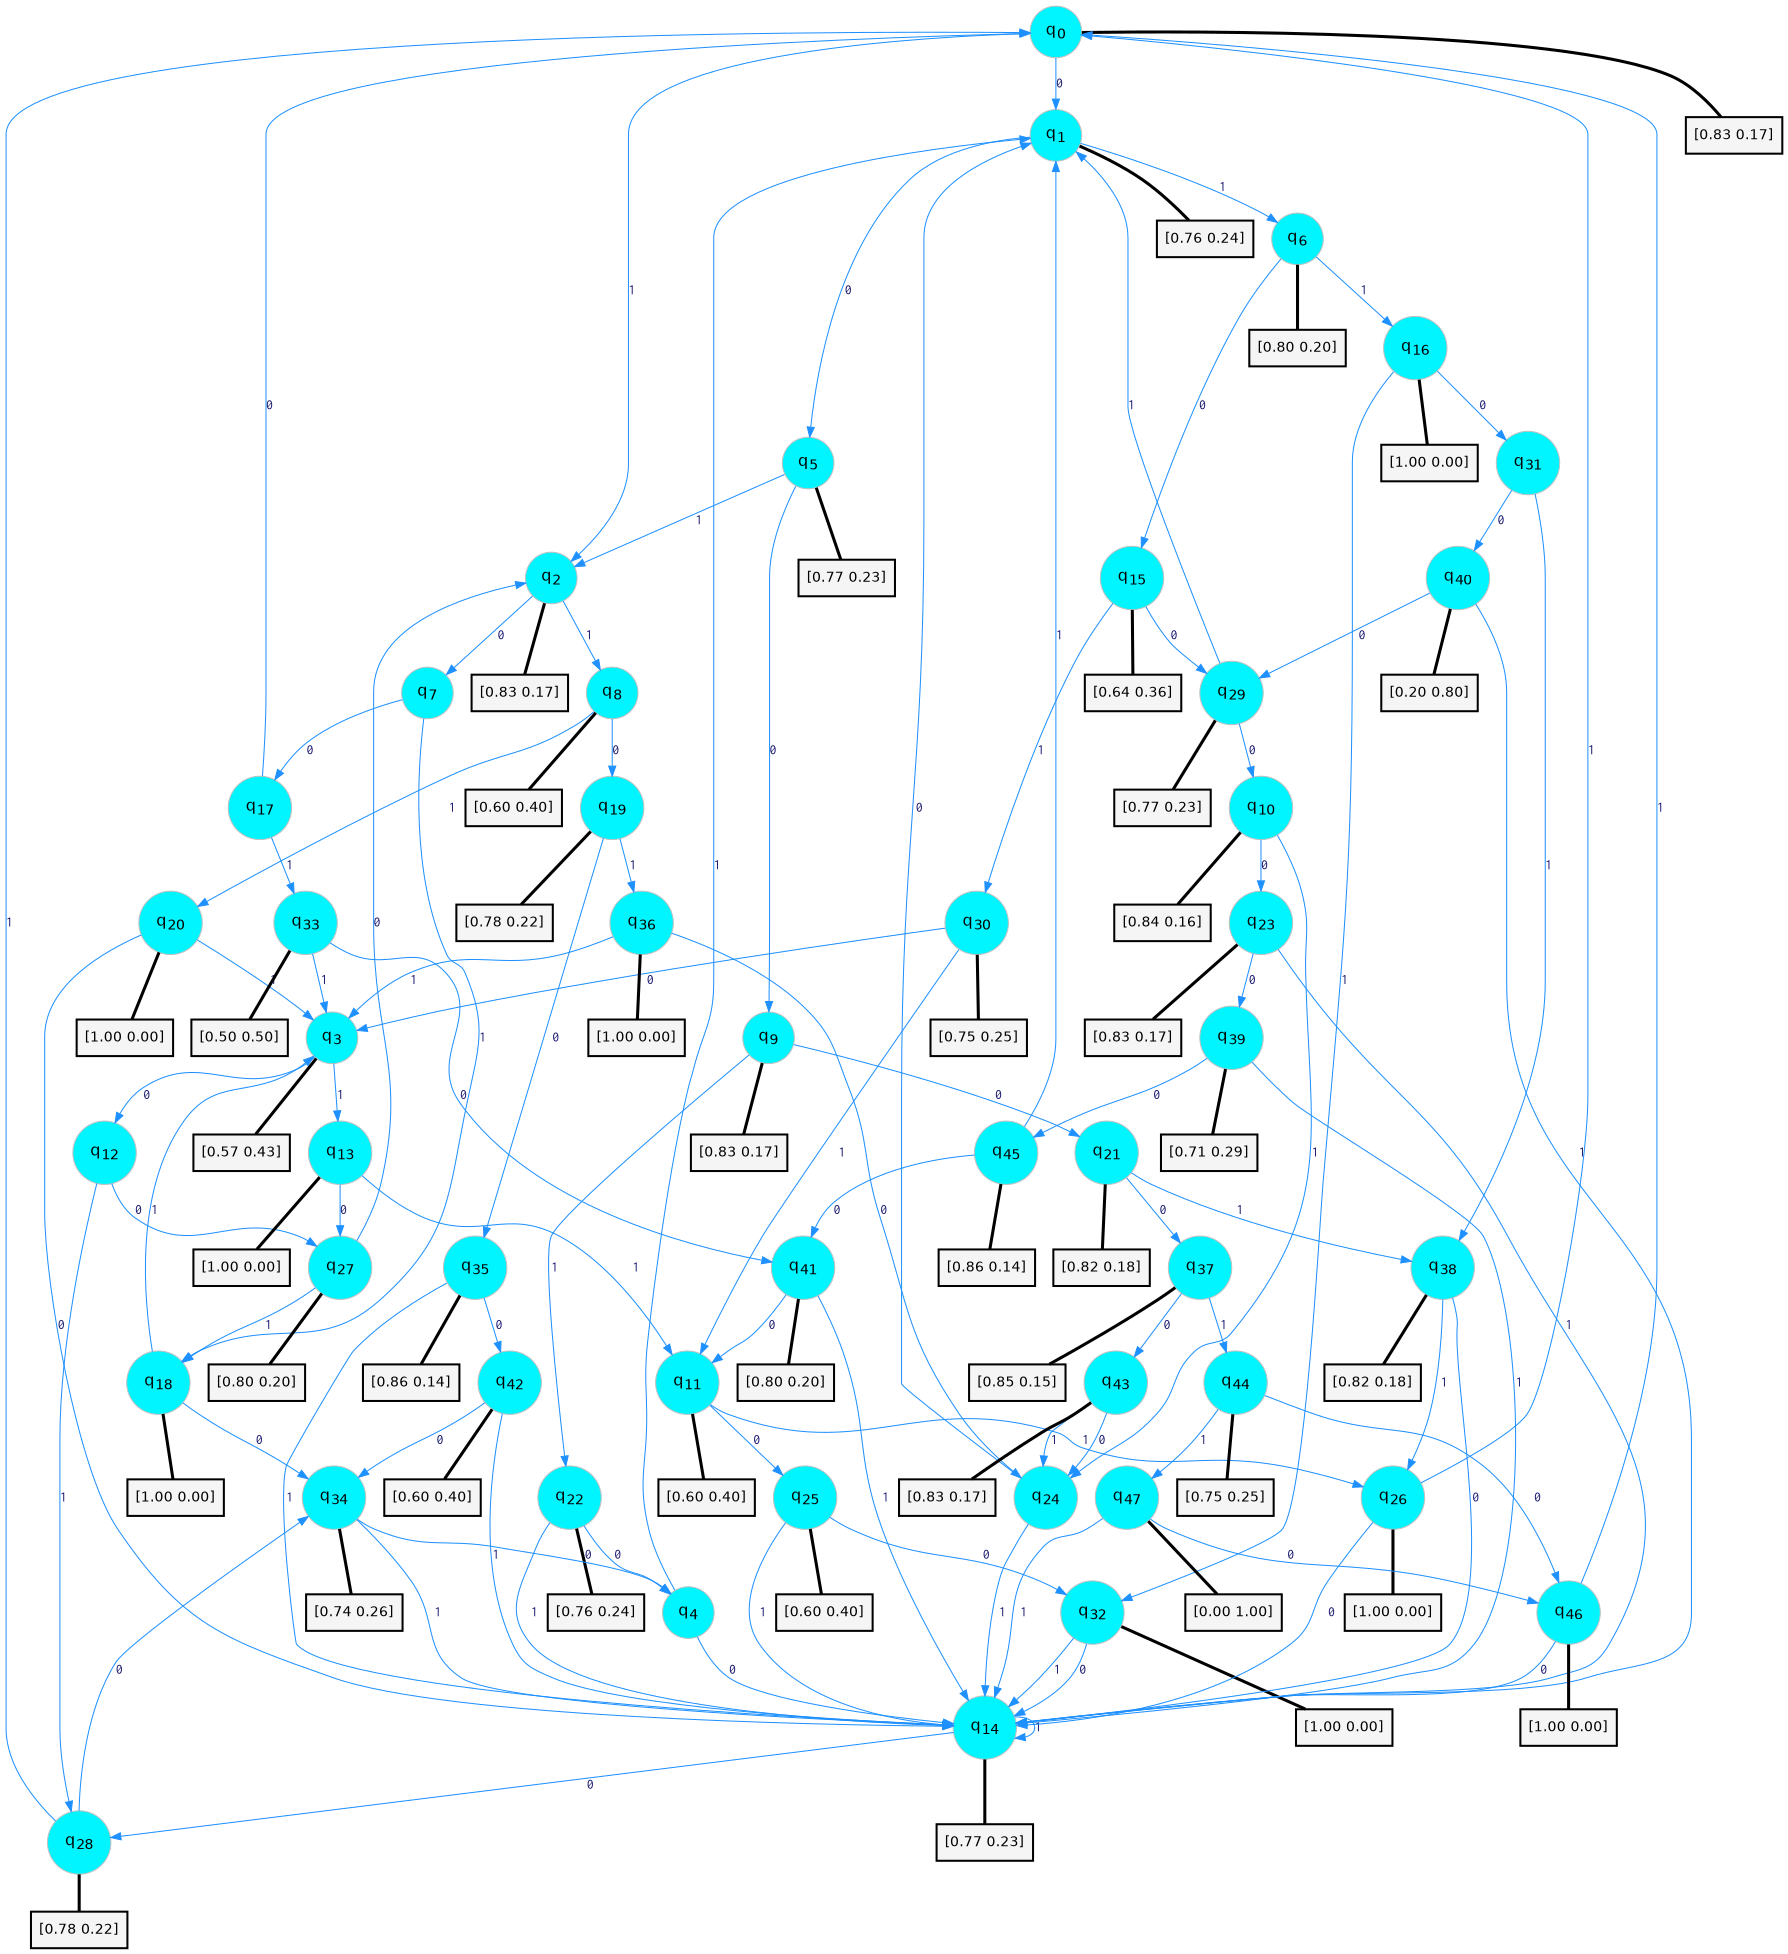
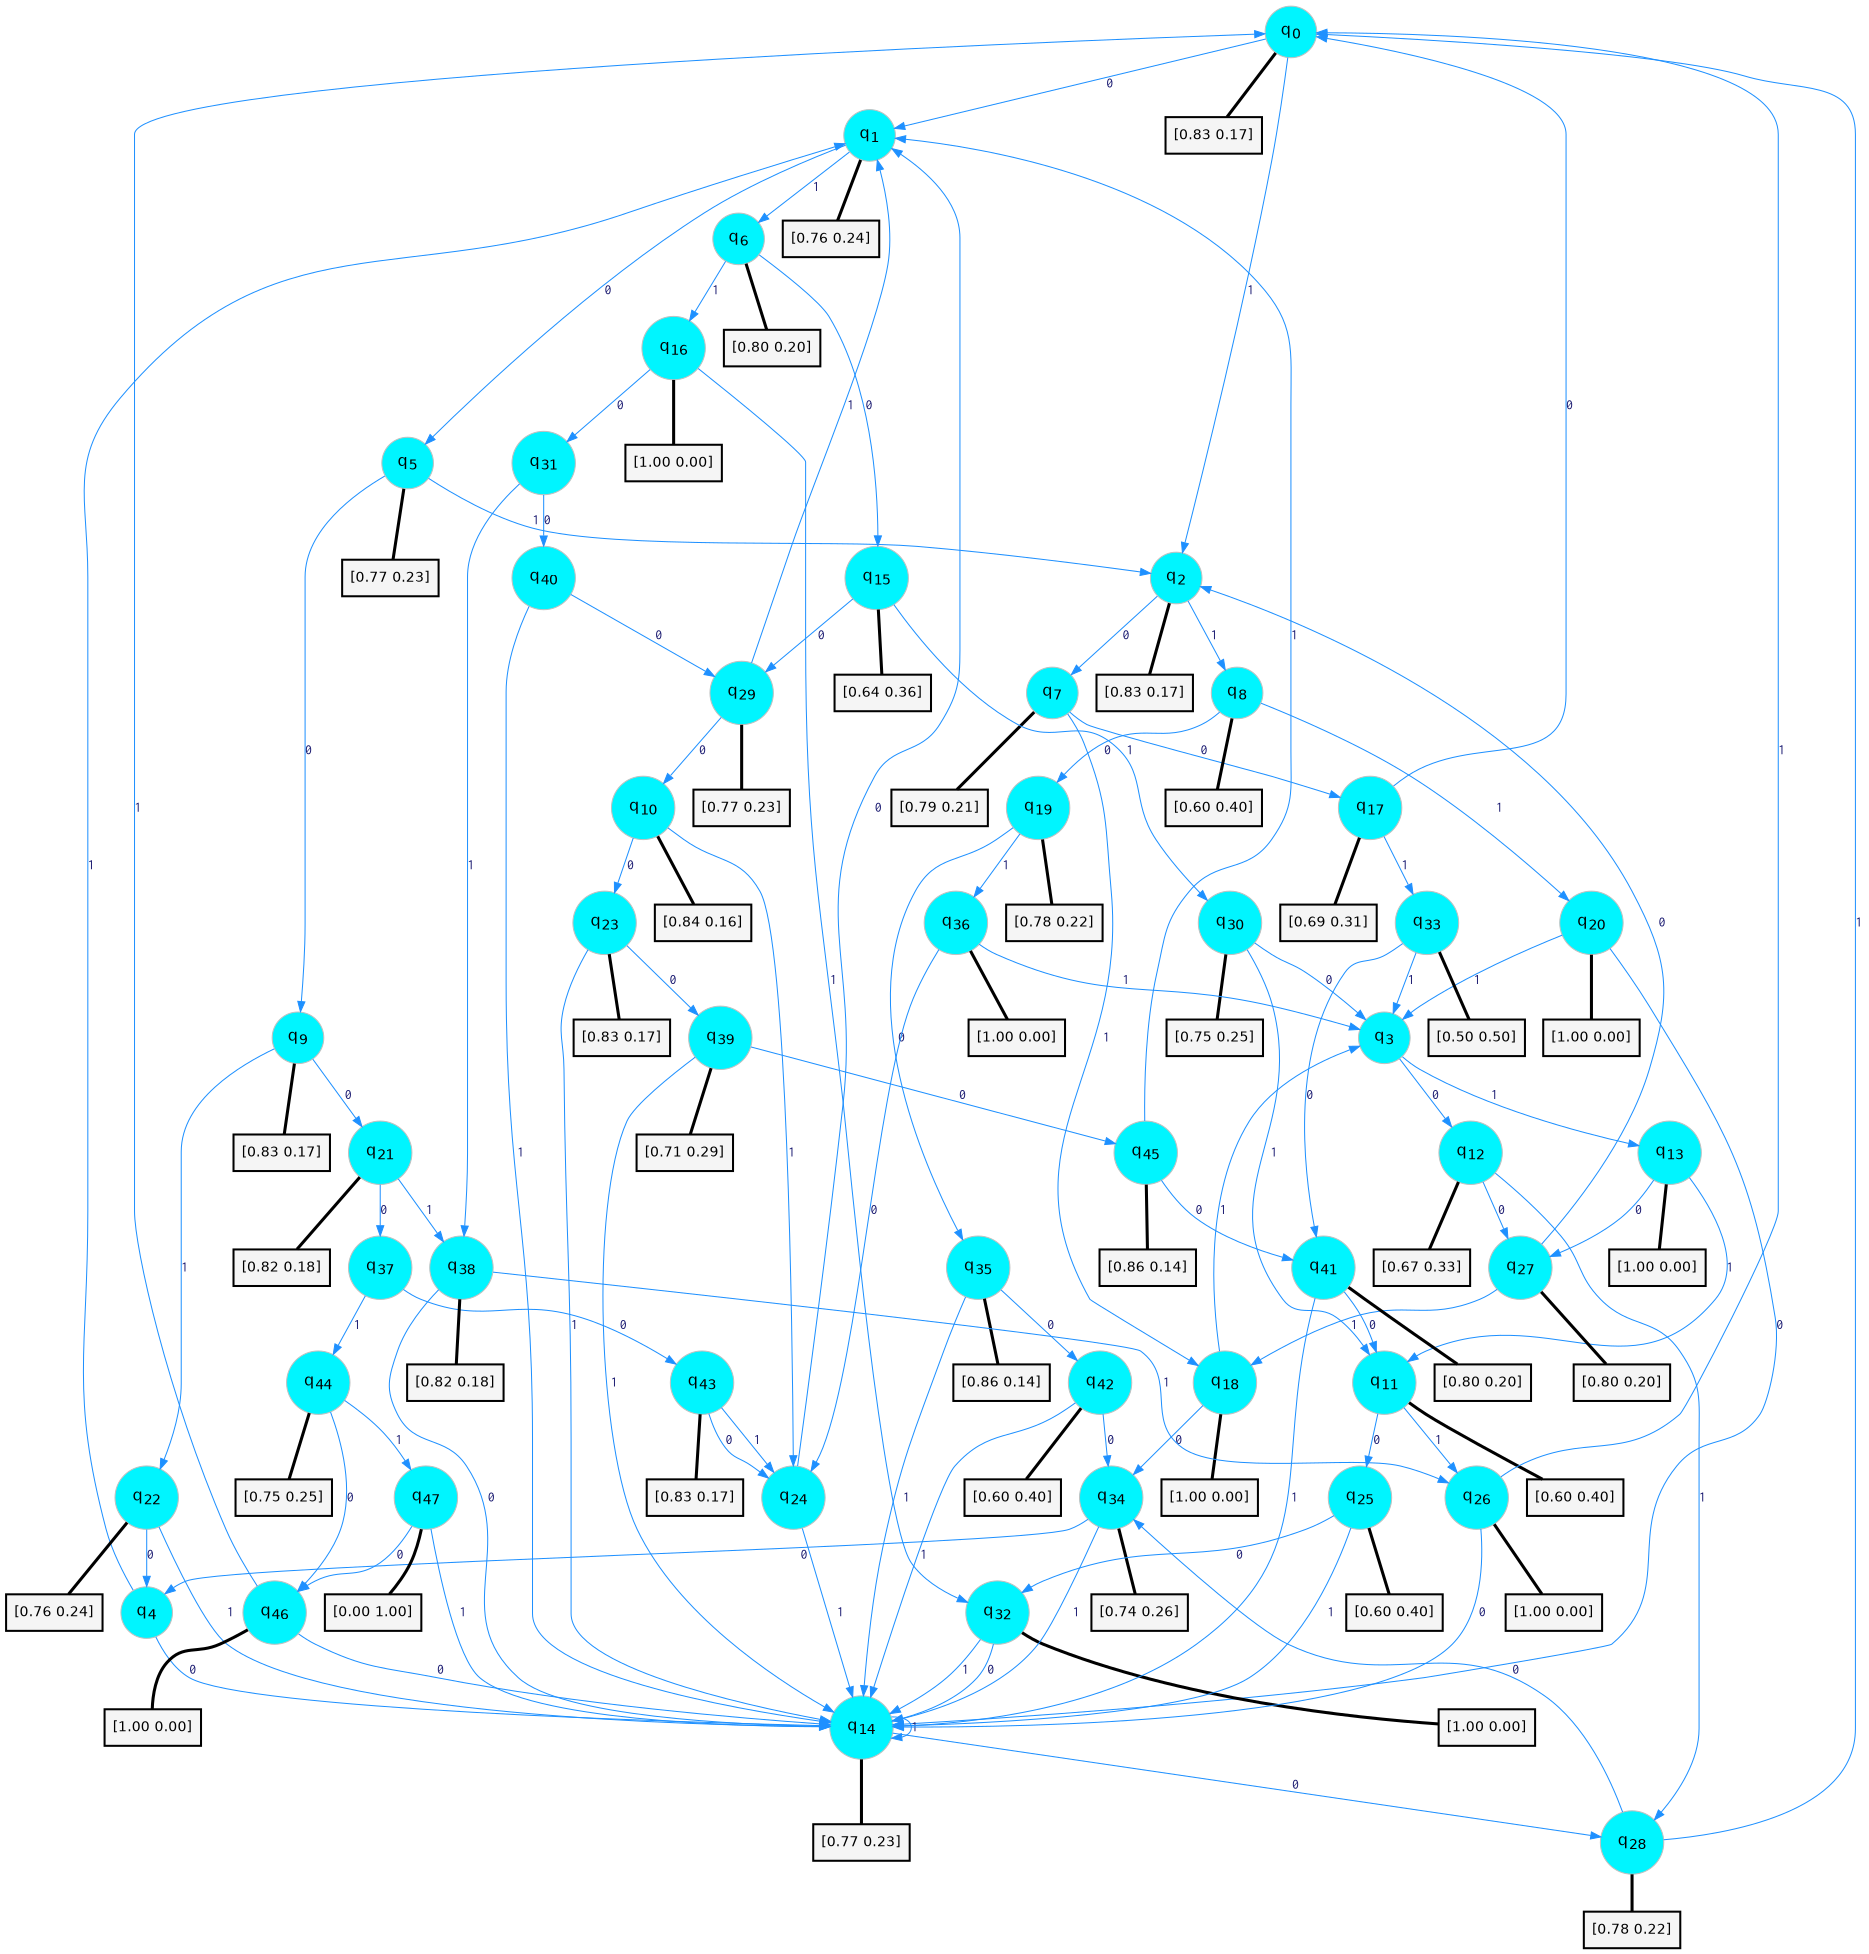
(1430, 693) -> none
none -> (940, 808)
none -> (1328, 923)
(242, 1153) -> none
none -> (1422, 1268)
(1017, 1383) -> none
